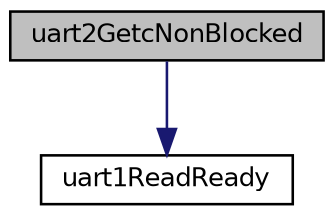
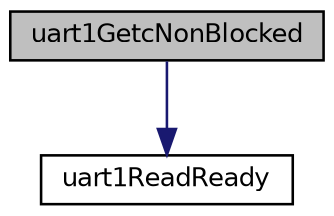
(167, 36) -> (167, 36)
